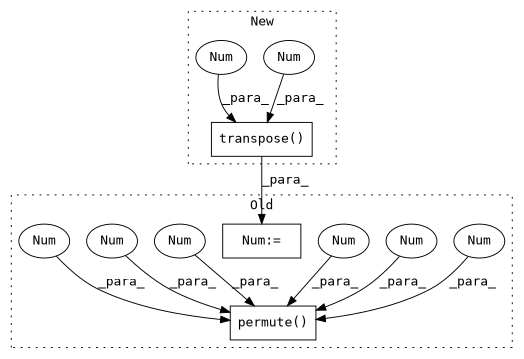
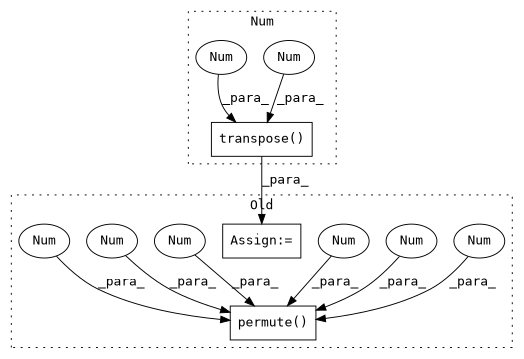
(262, 22) -> (262, 22)
(262, 241) -> (262, 241)
